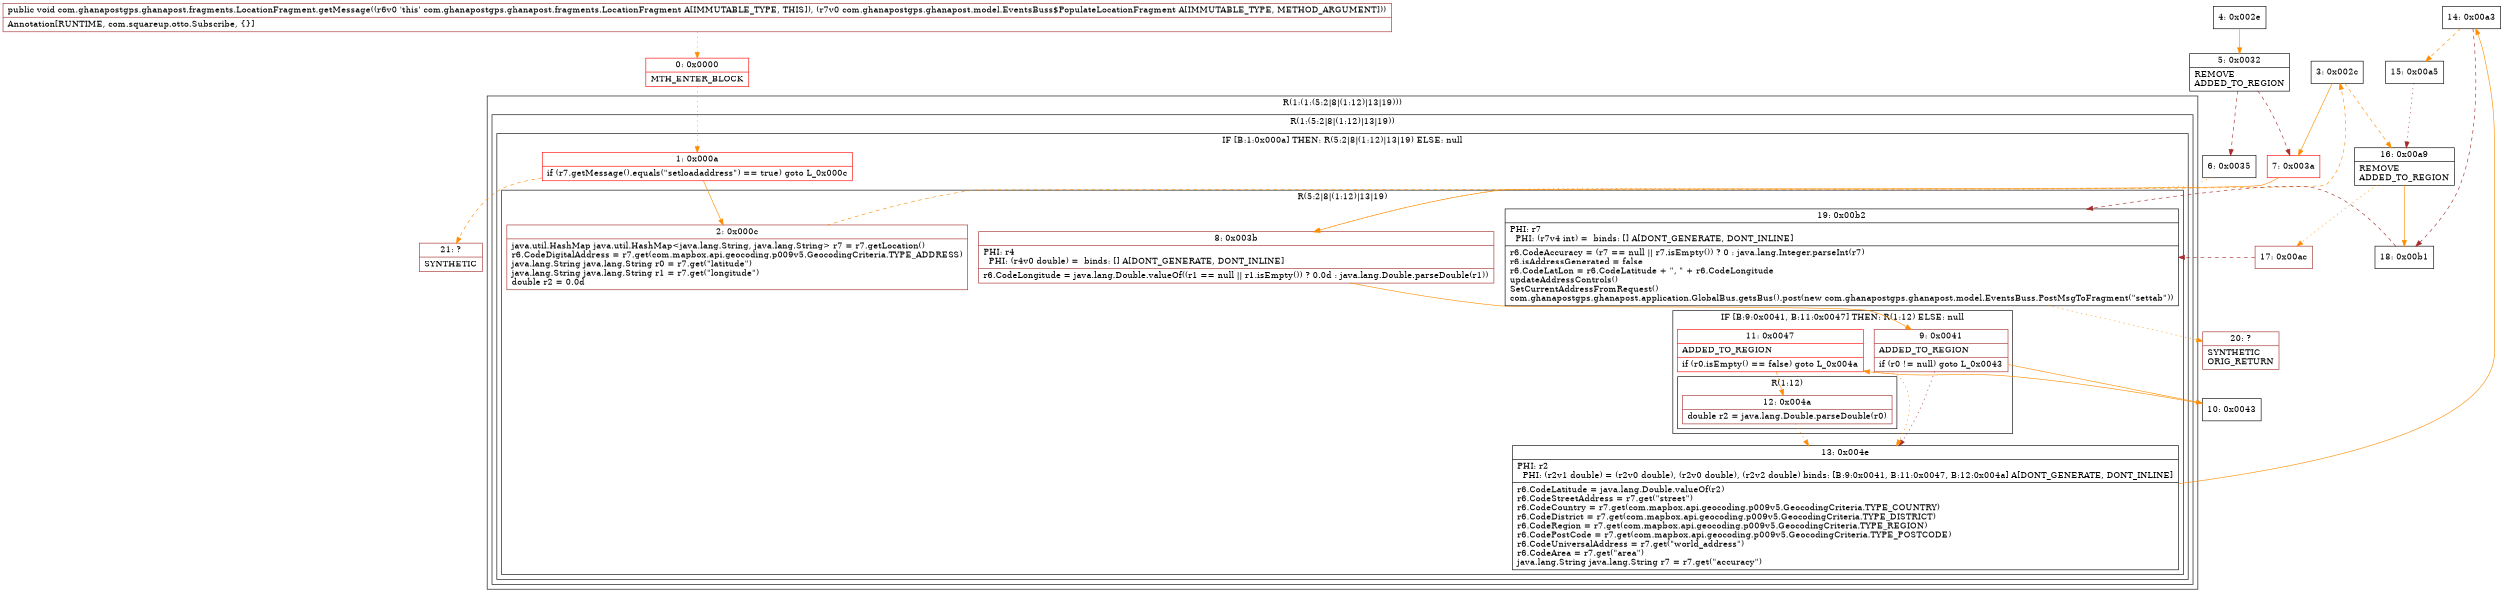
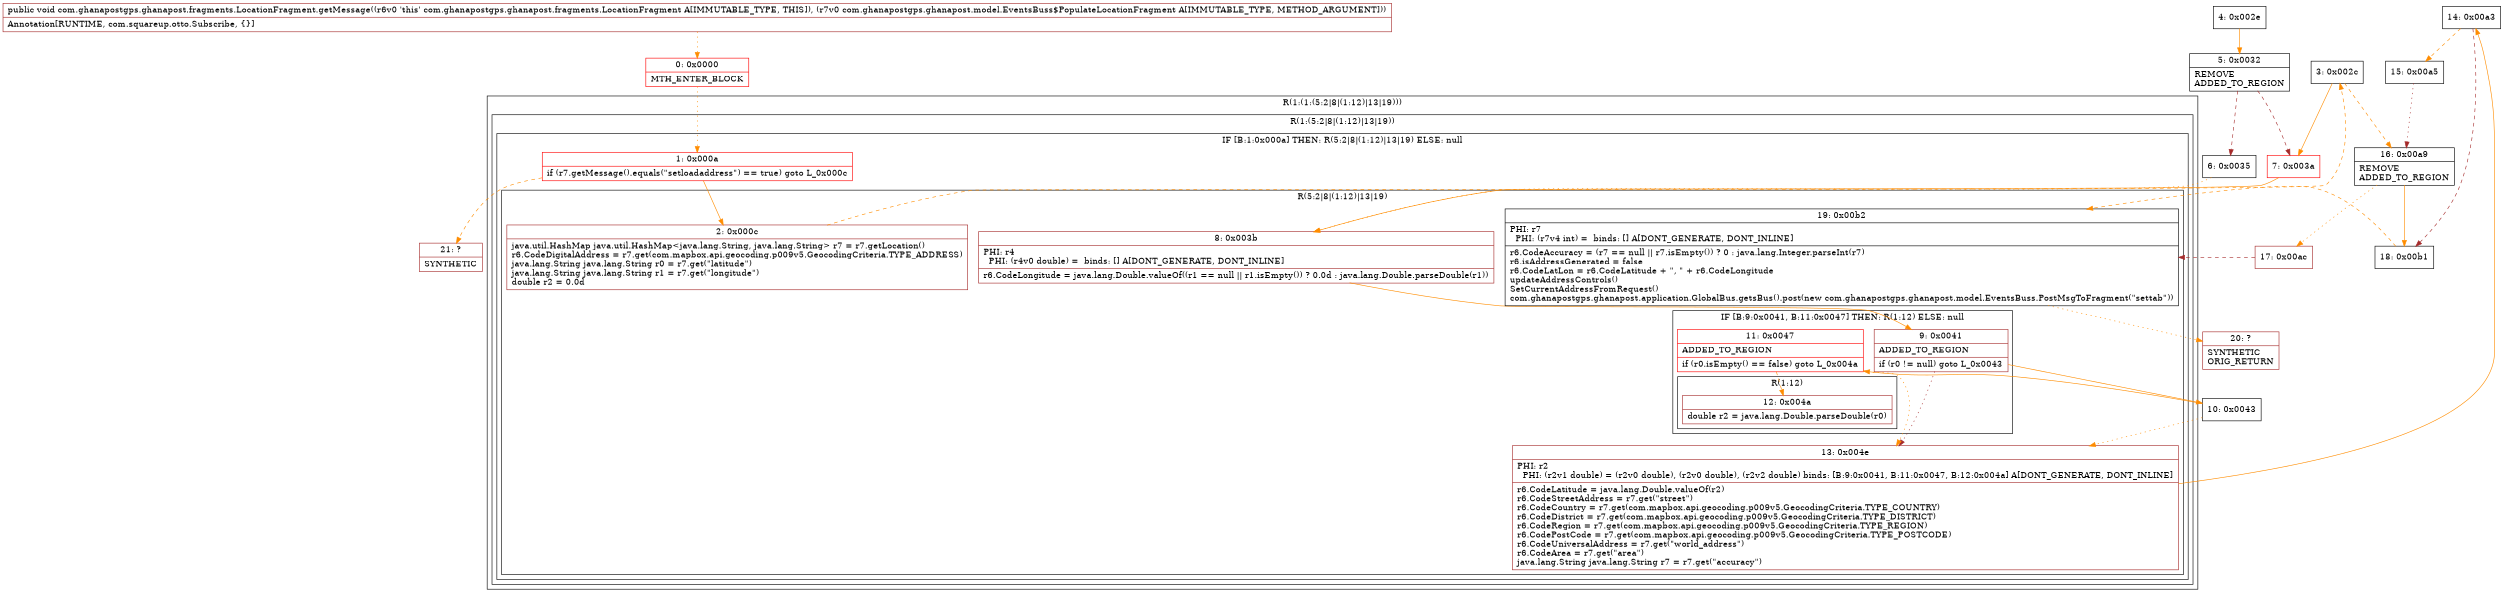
(2213, 192) -> (2213, 192)
(1800, 432) -> (2149, 431)
(1845, 508) -> (1845, 508)
